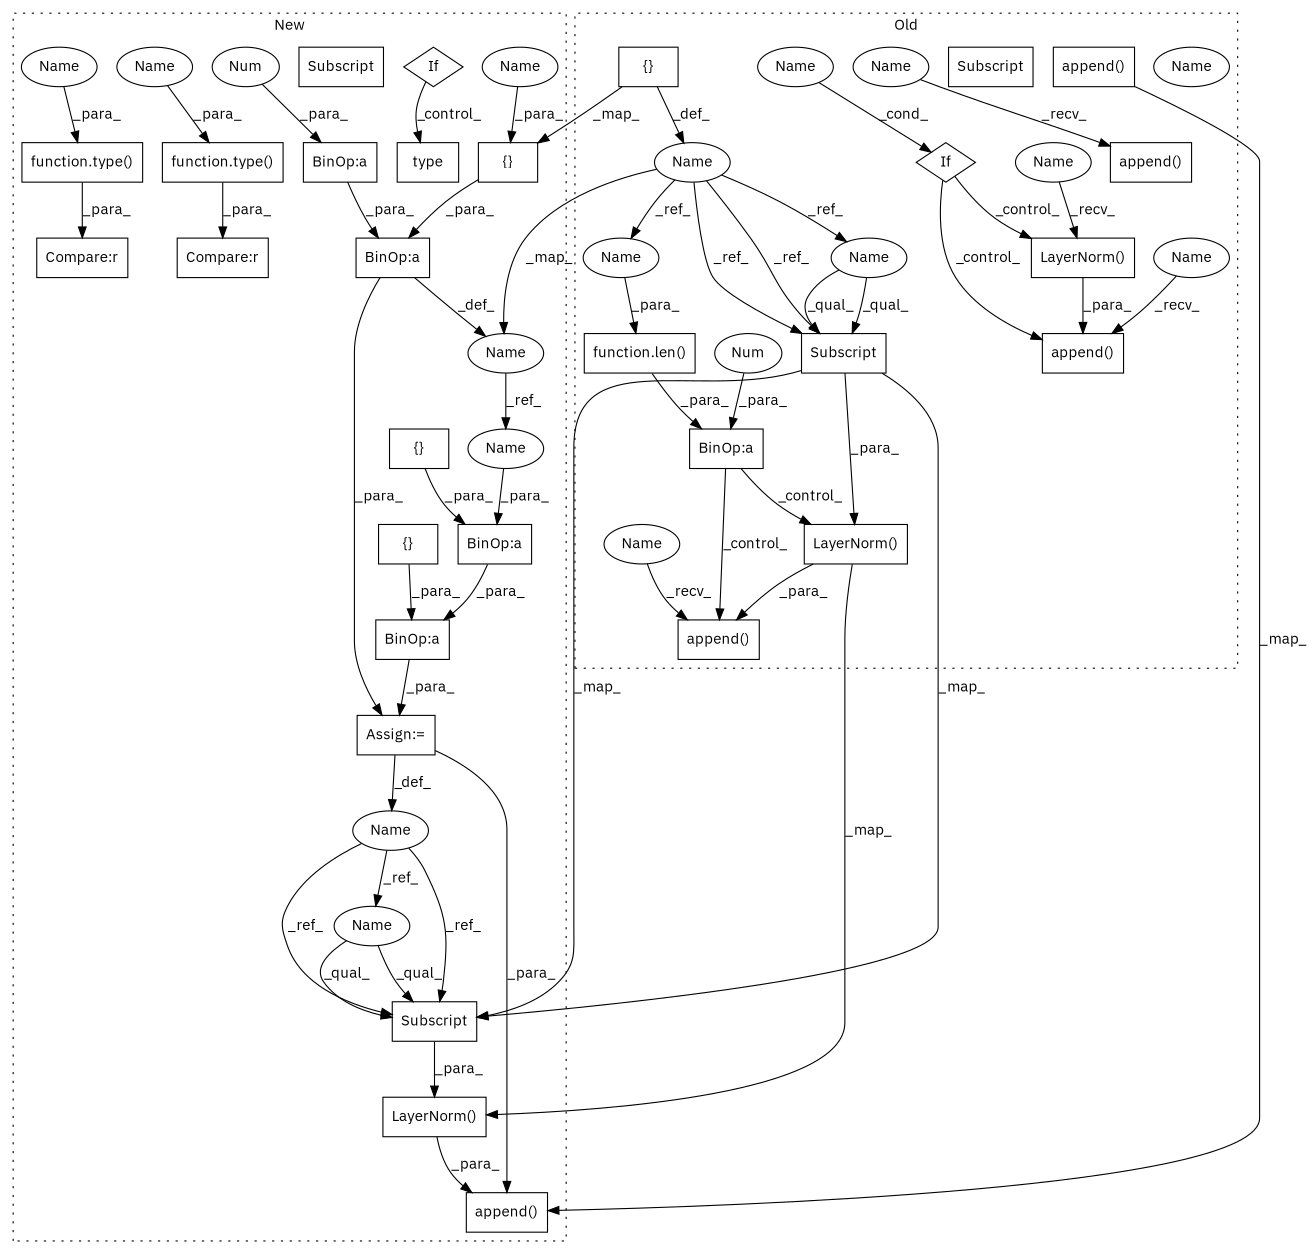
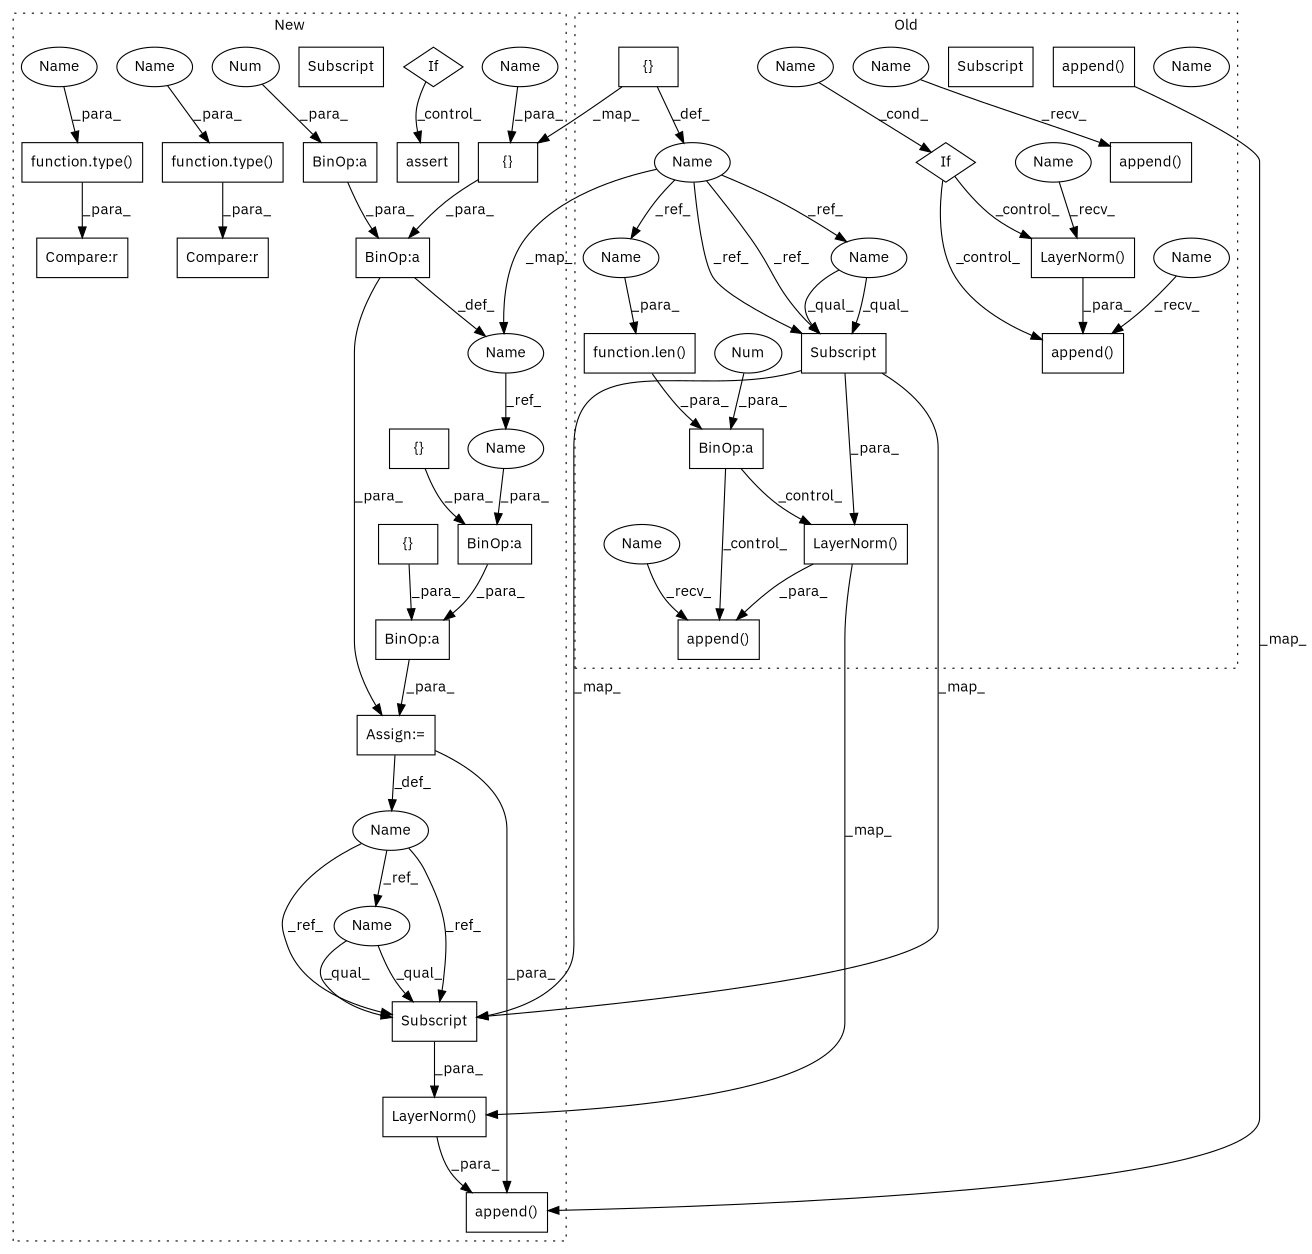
(428, 162) -> (428, 162)
